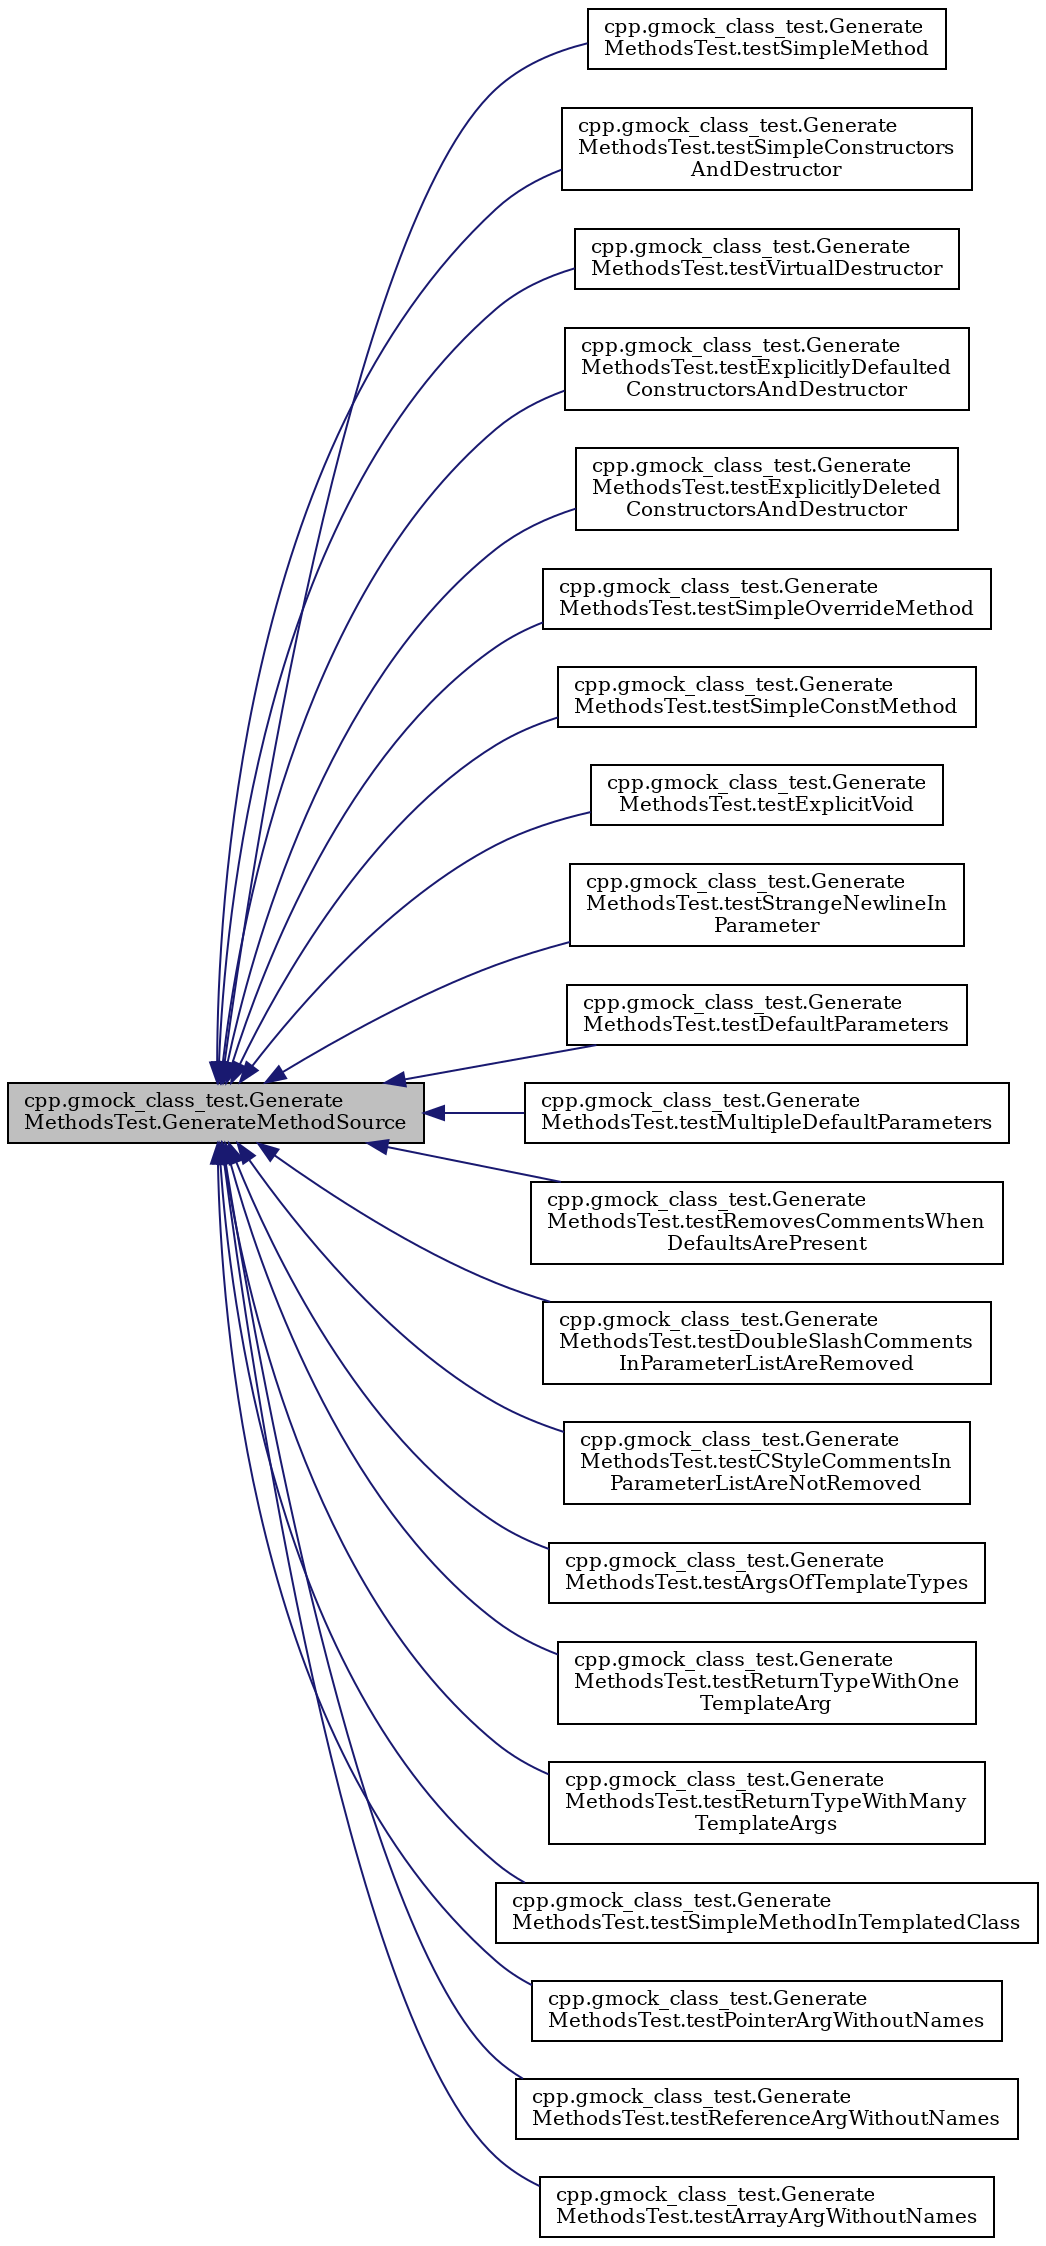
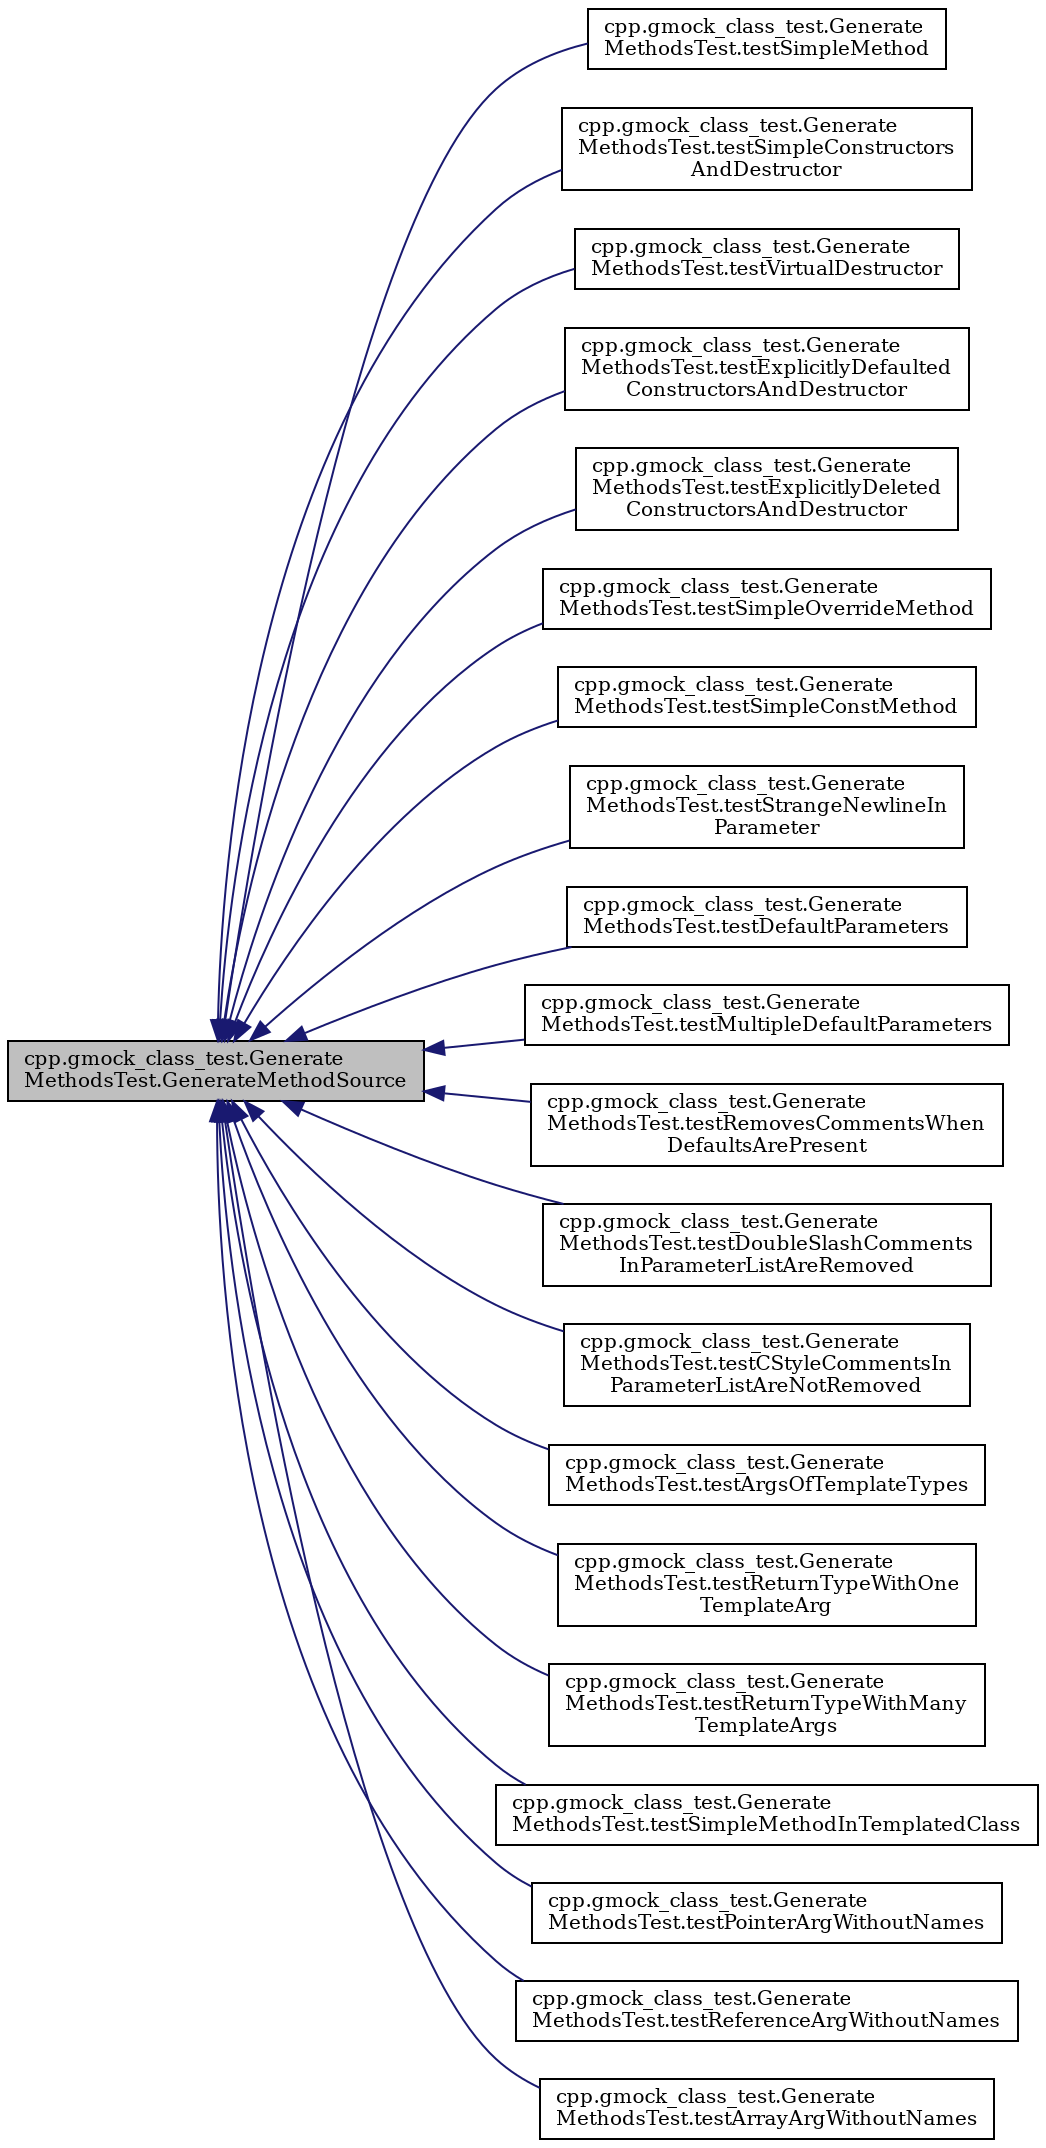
(767, 795) -> none
